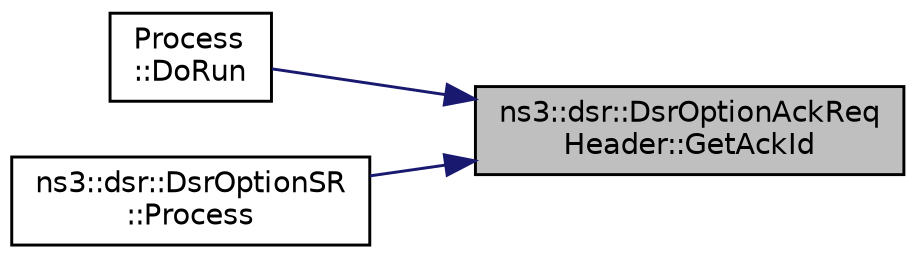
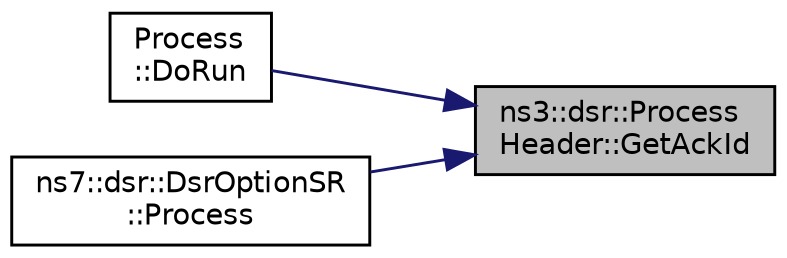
(690, 131) -> (625, 131)
(191, 201) -> (191, 201)
